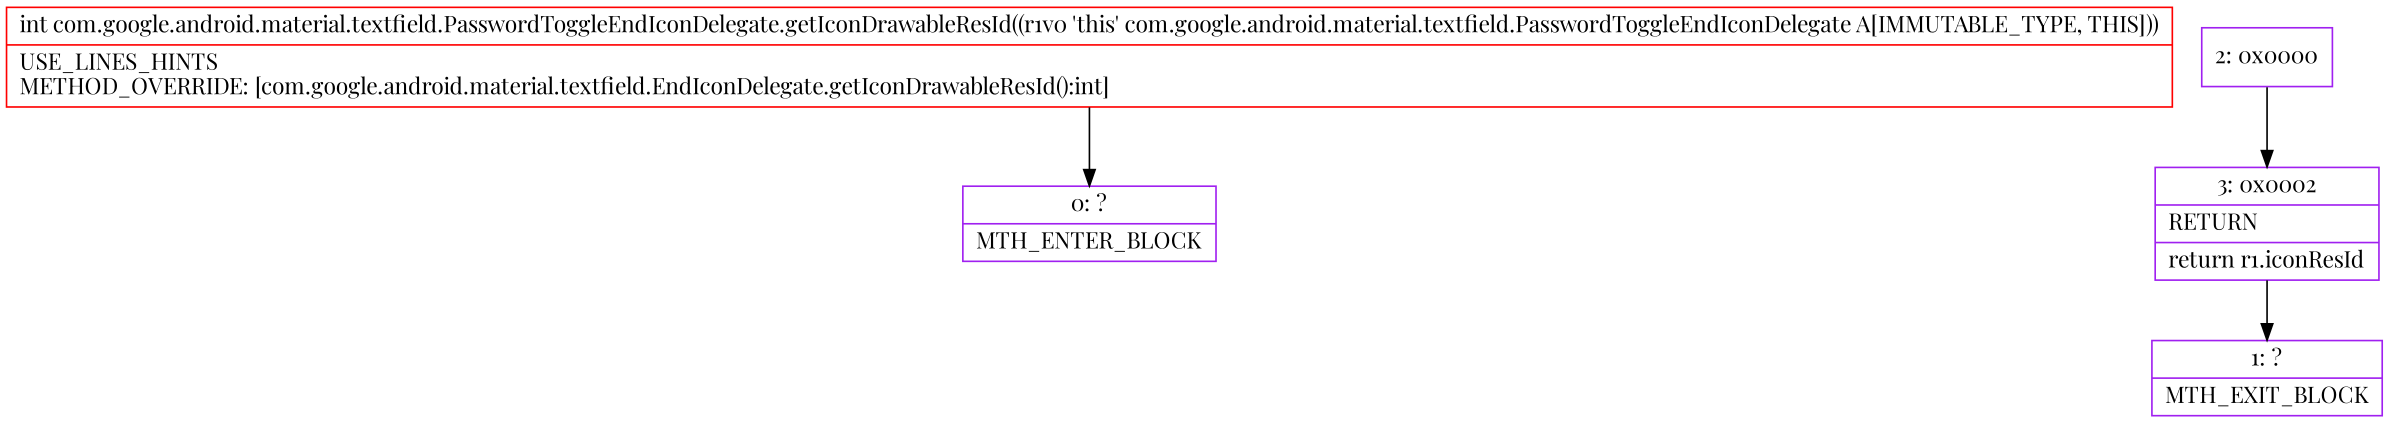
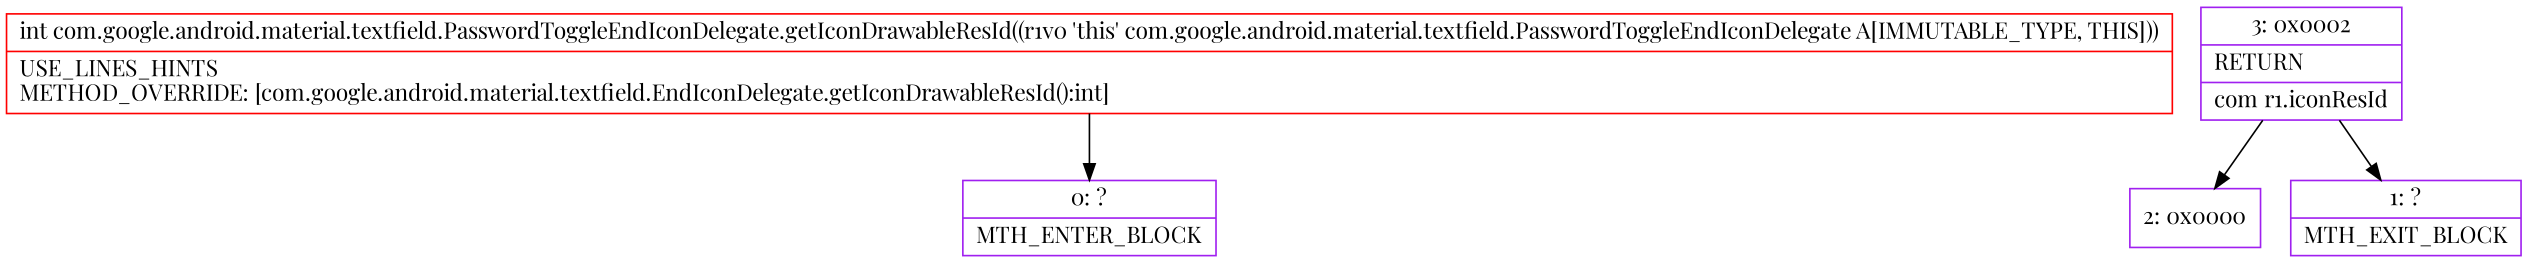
(2267, 119) -> (2244, 148)
(2267, 261) -> (2301, 100)
